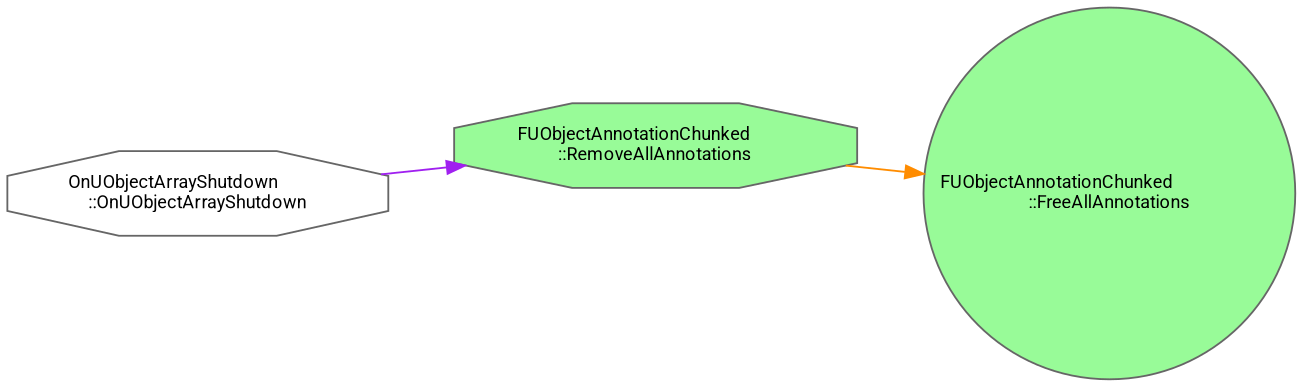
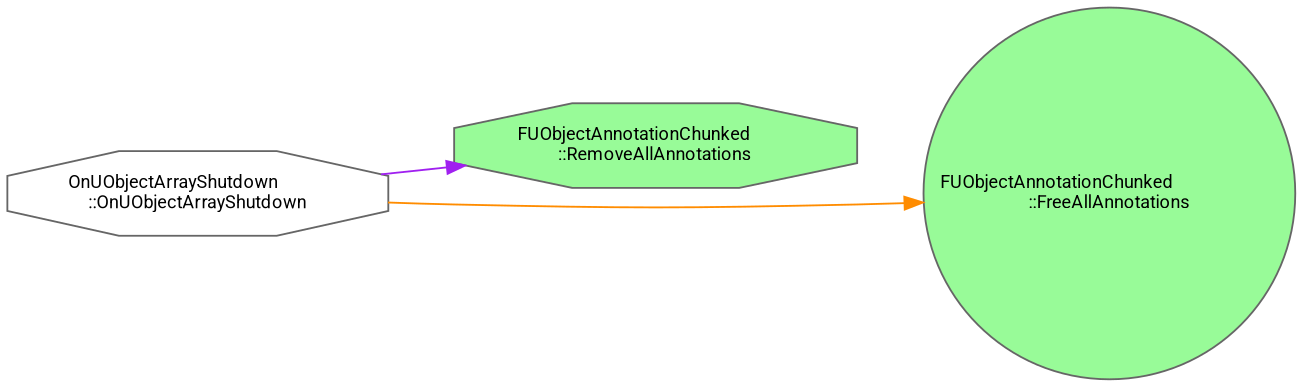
(875, 169) -> (646, 207)
